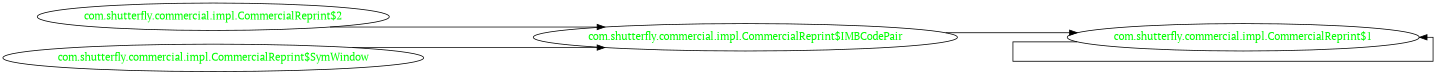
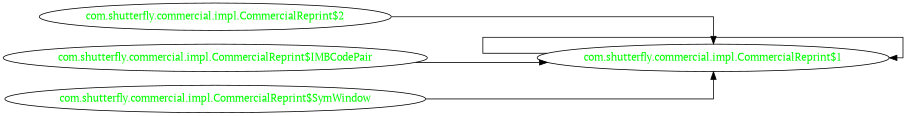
(464, 27) -> (562, 17)
(475, 48) -> (579, 99)
